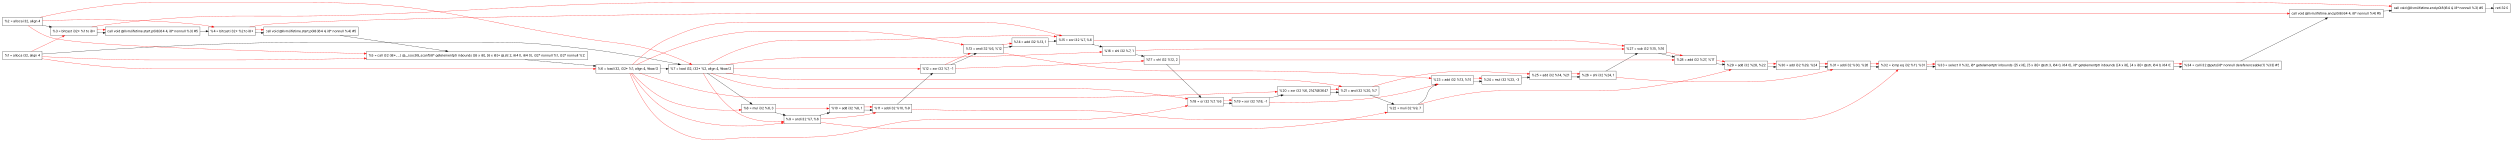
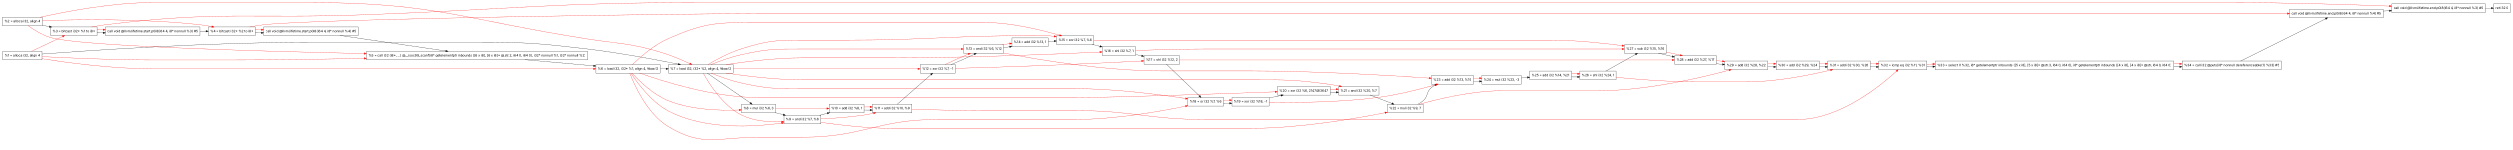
(797, 31) -> (835, 49)
(1449, 72) -> none
